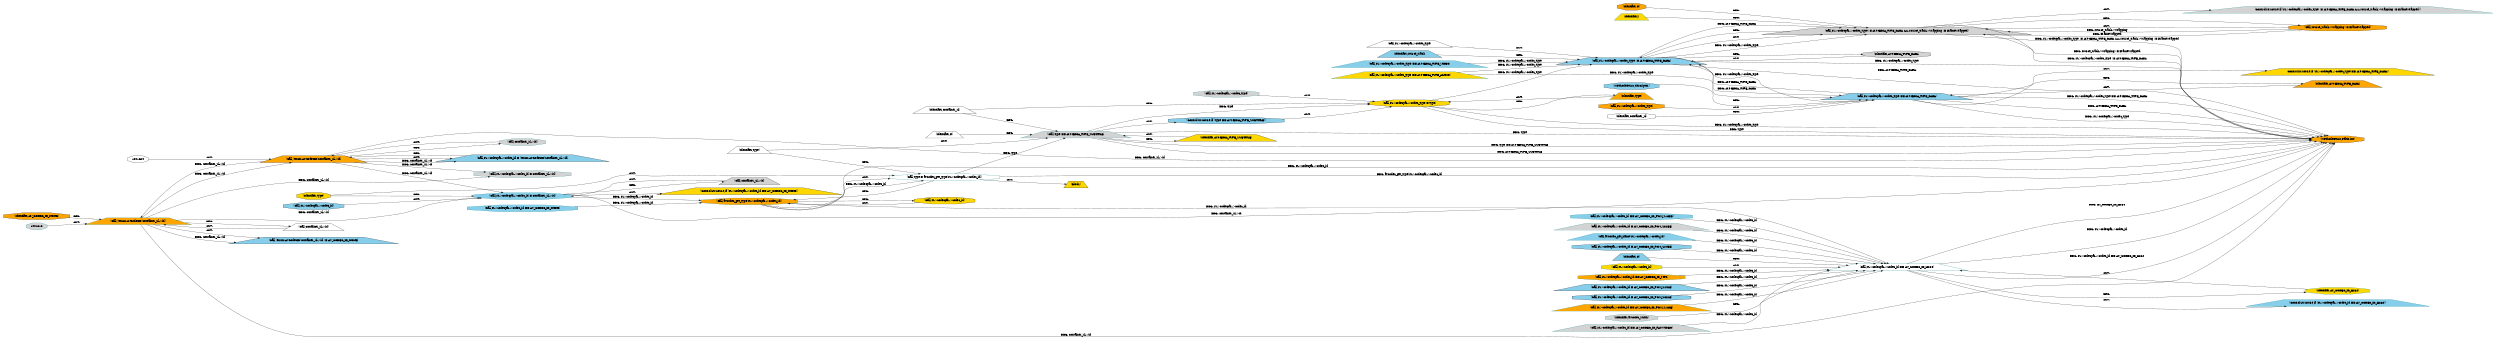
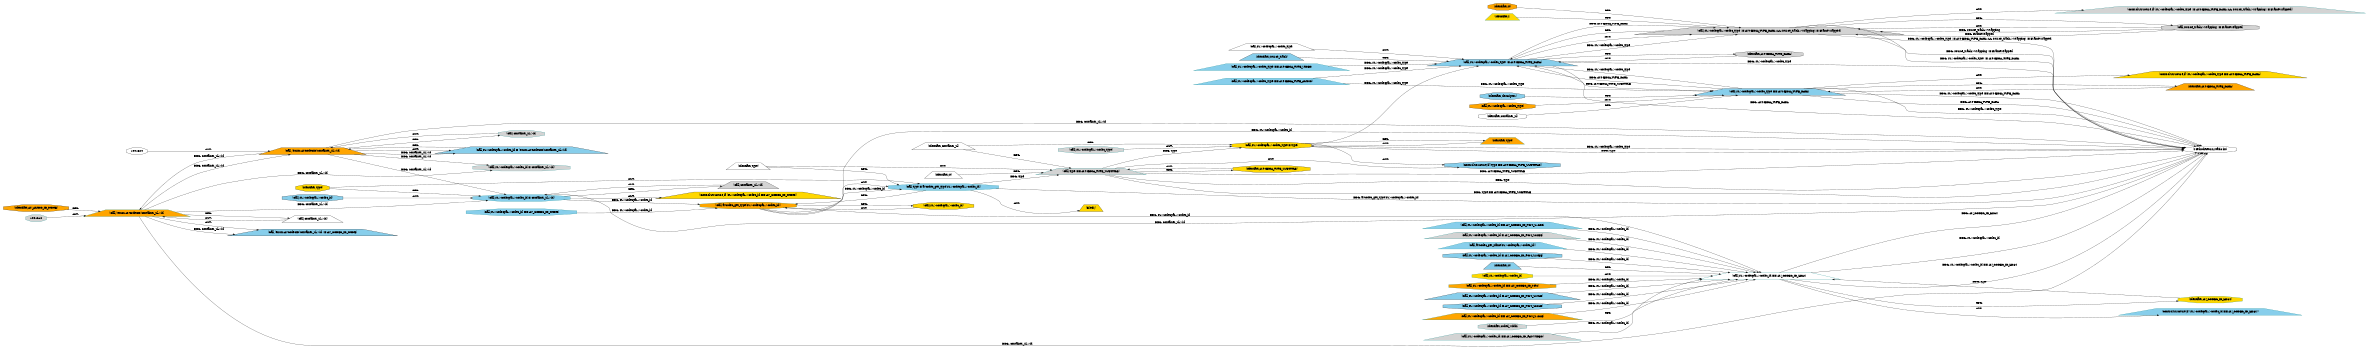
(2338, 28) -> (2210, 28)
(1410, 75) -> (1272, 82)
(1632, 86) -> (1502, 96)
(1737, 89) -> (1608, 84)
(1336, 115) -> (1369, 163)
(1226, 138) -> (1272, 169)
(2338, 139) -> (2210, 149)
(945, 177) -> (943, 187)
(37, 216) -> (36, 208)
(1632, 217) -> (1502, 225)
(2107, 273) -> (1979, 282)
(1632, 318) -> (1502, 327)
